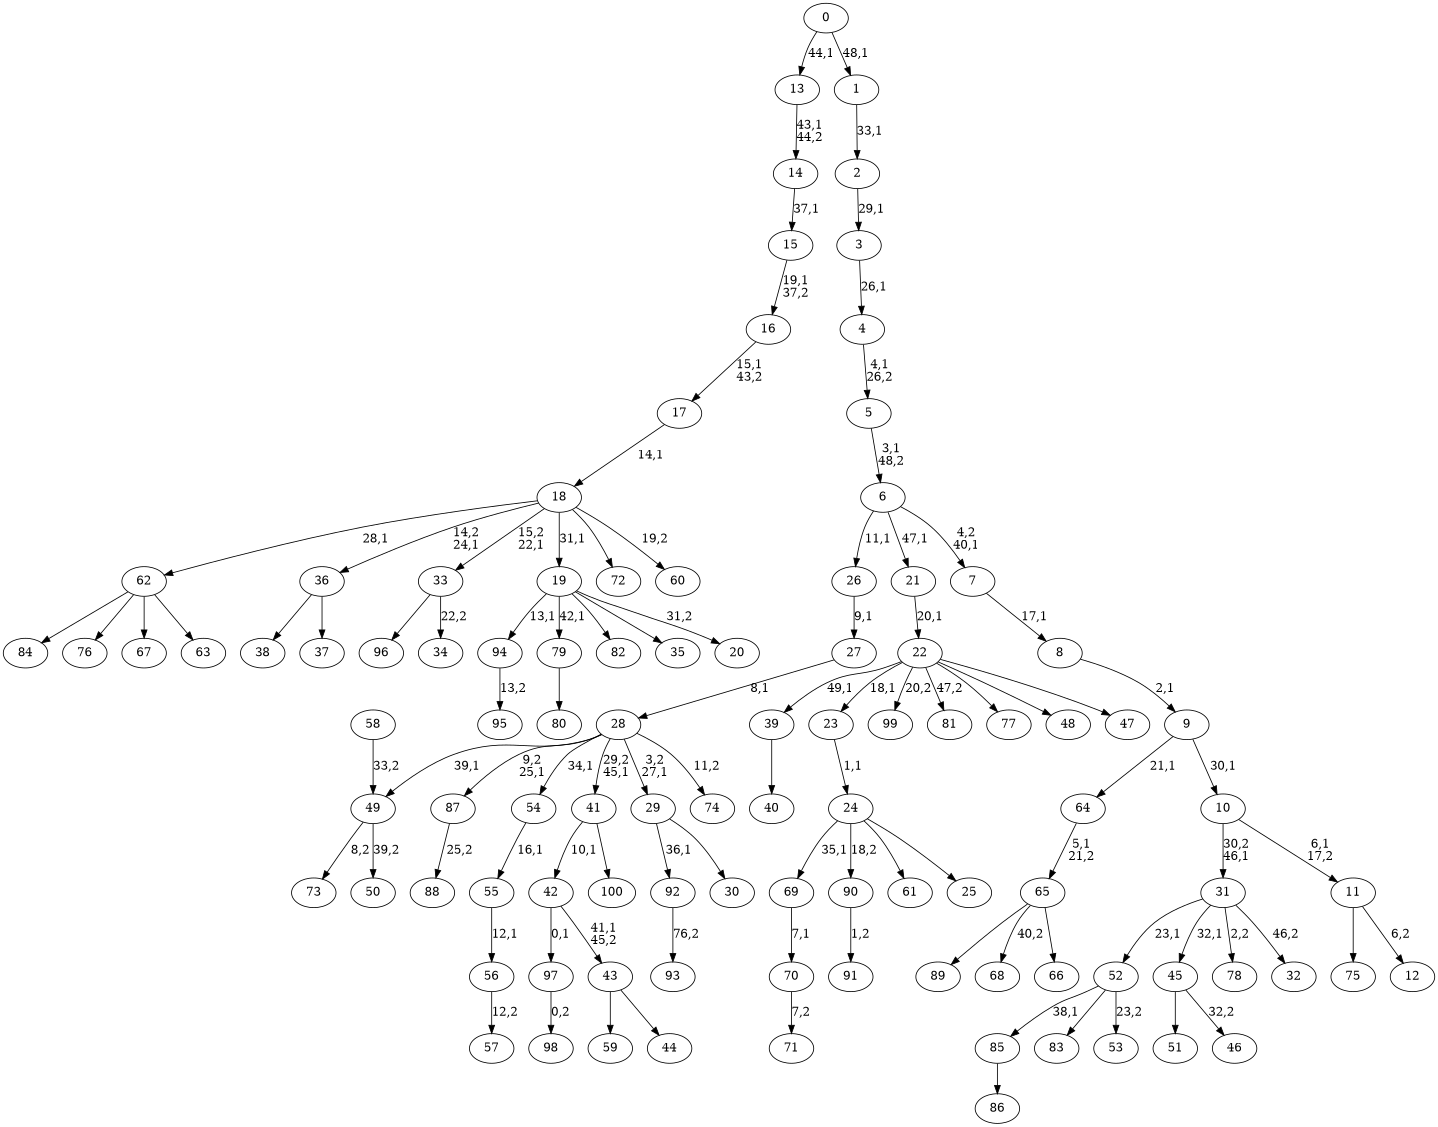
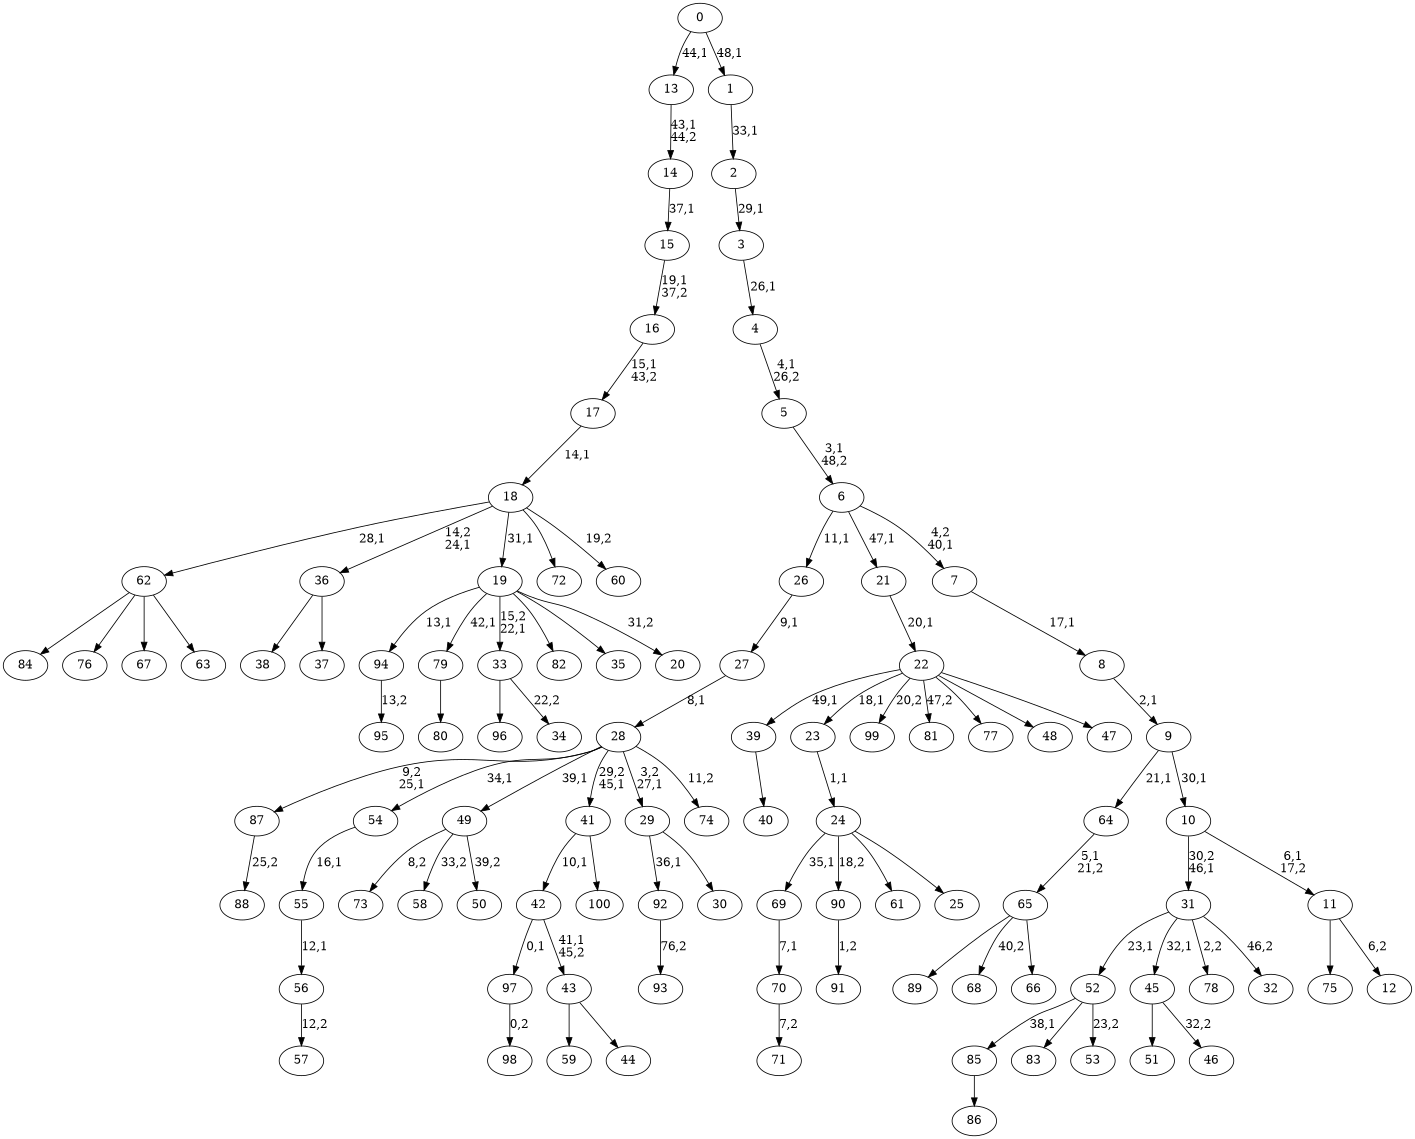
(503, 537) -> (500, 619)
(373, 763) -> (437, 857)
